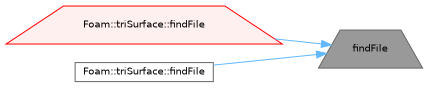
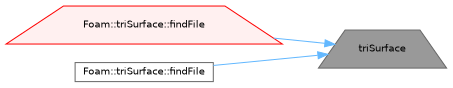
(371, 49) -> (383, 49)
